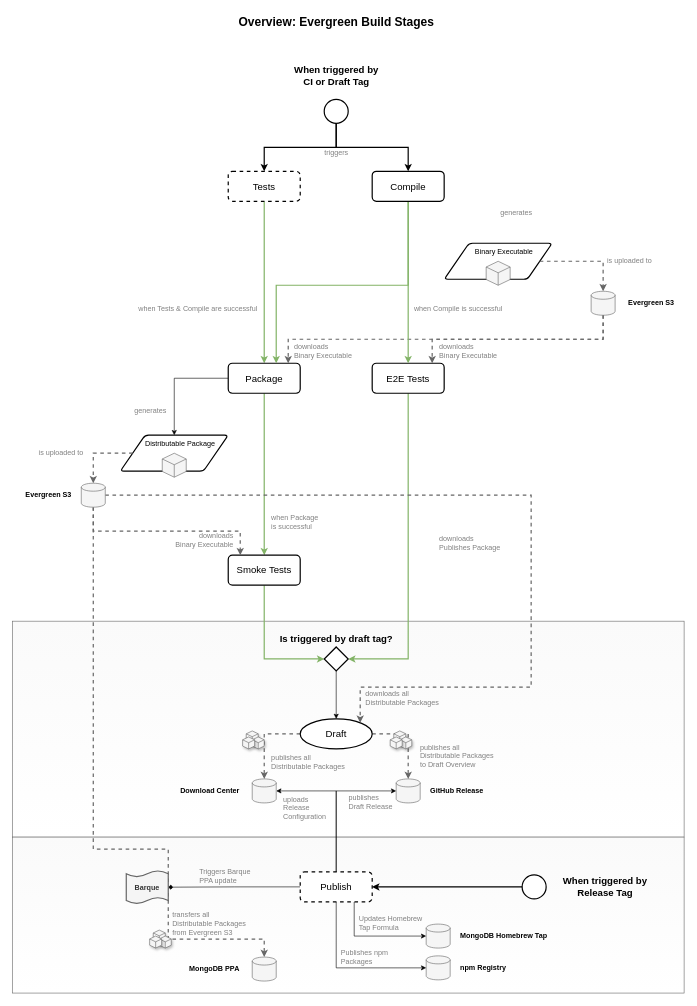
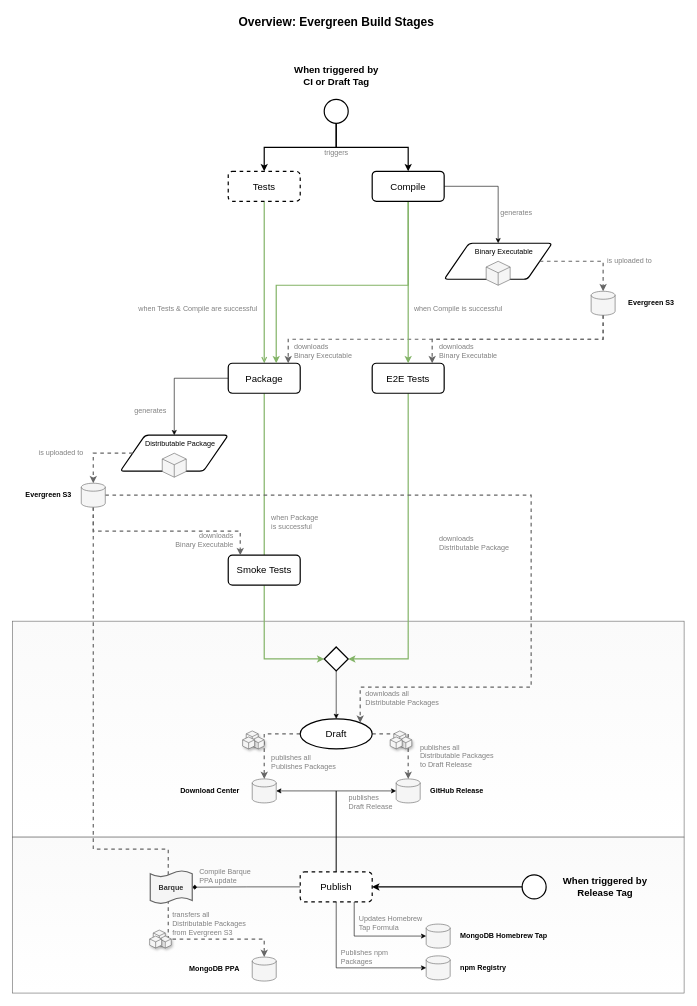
none -> (497, 186)
(264, 356) -> (264, 357)
(471, 543) -> (478, 543)
(264, 548) -> (264, 550)
(336, 639) -> none
(461, 756) -> (461, 756)
(312, 762) -> (305, 762)
(309, 809) -> none
(228, 876) -> (225, 876)
(147, 887) -> (171, 887)
